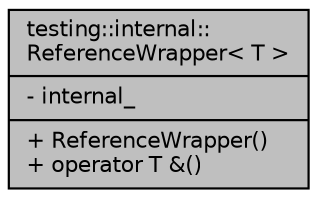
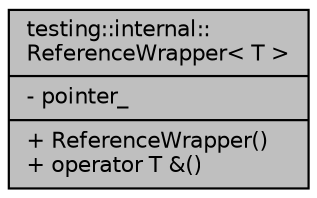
(82, 97) -> (78, 97)
